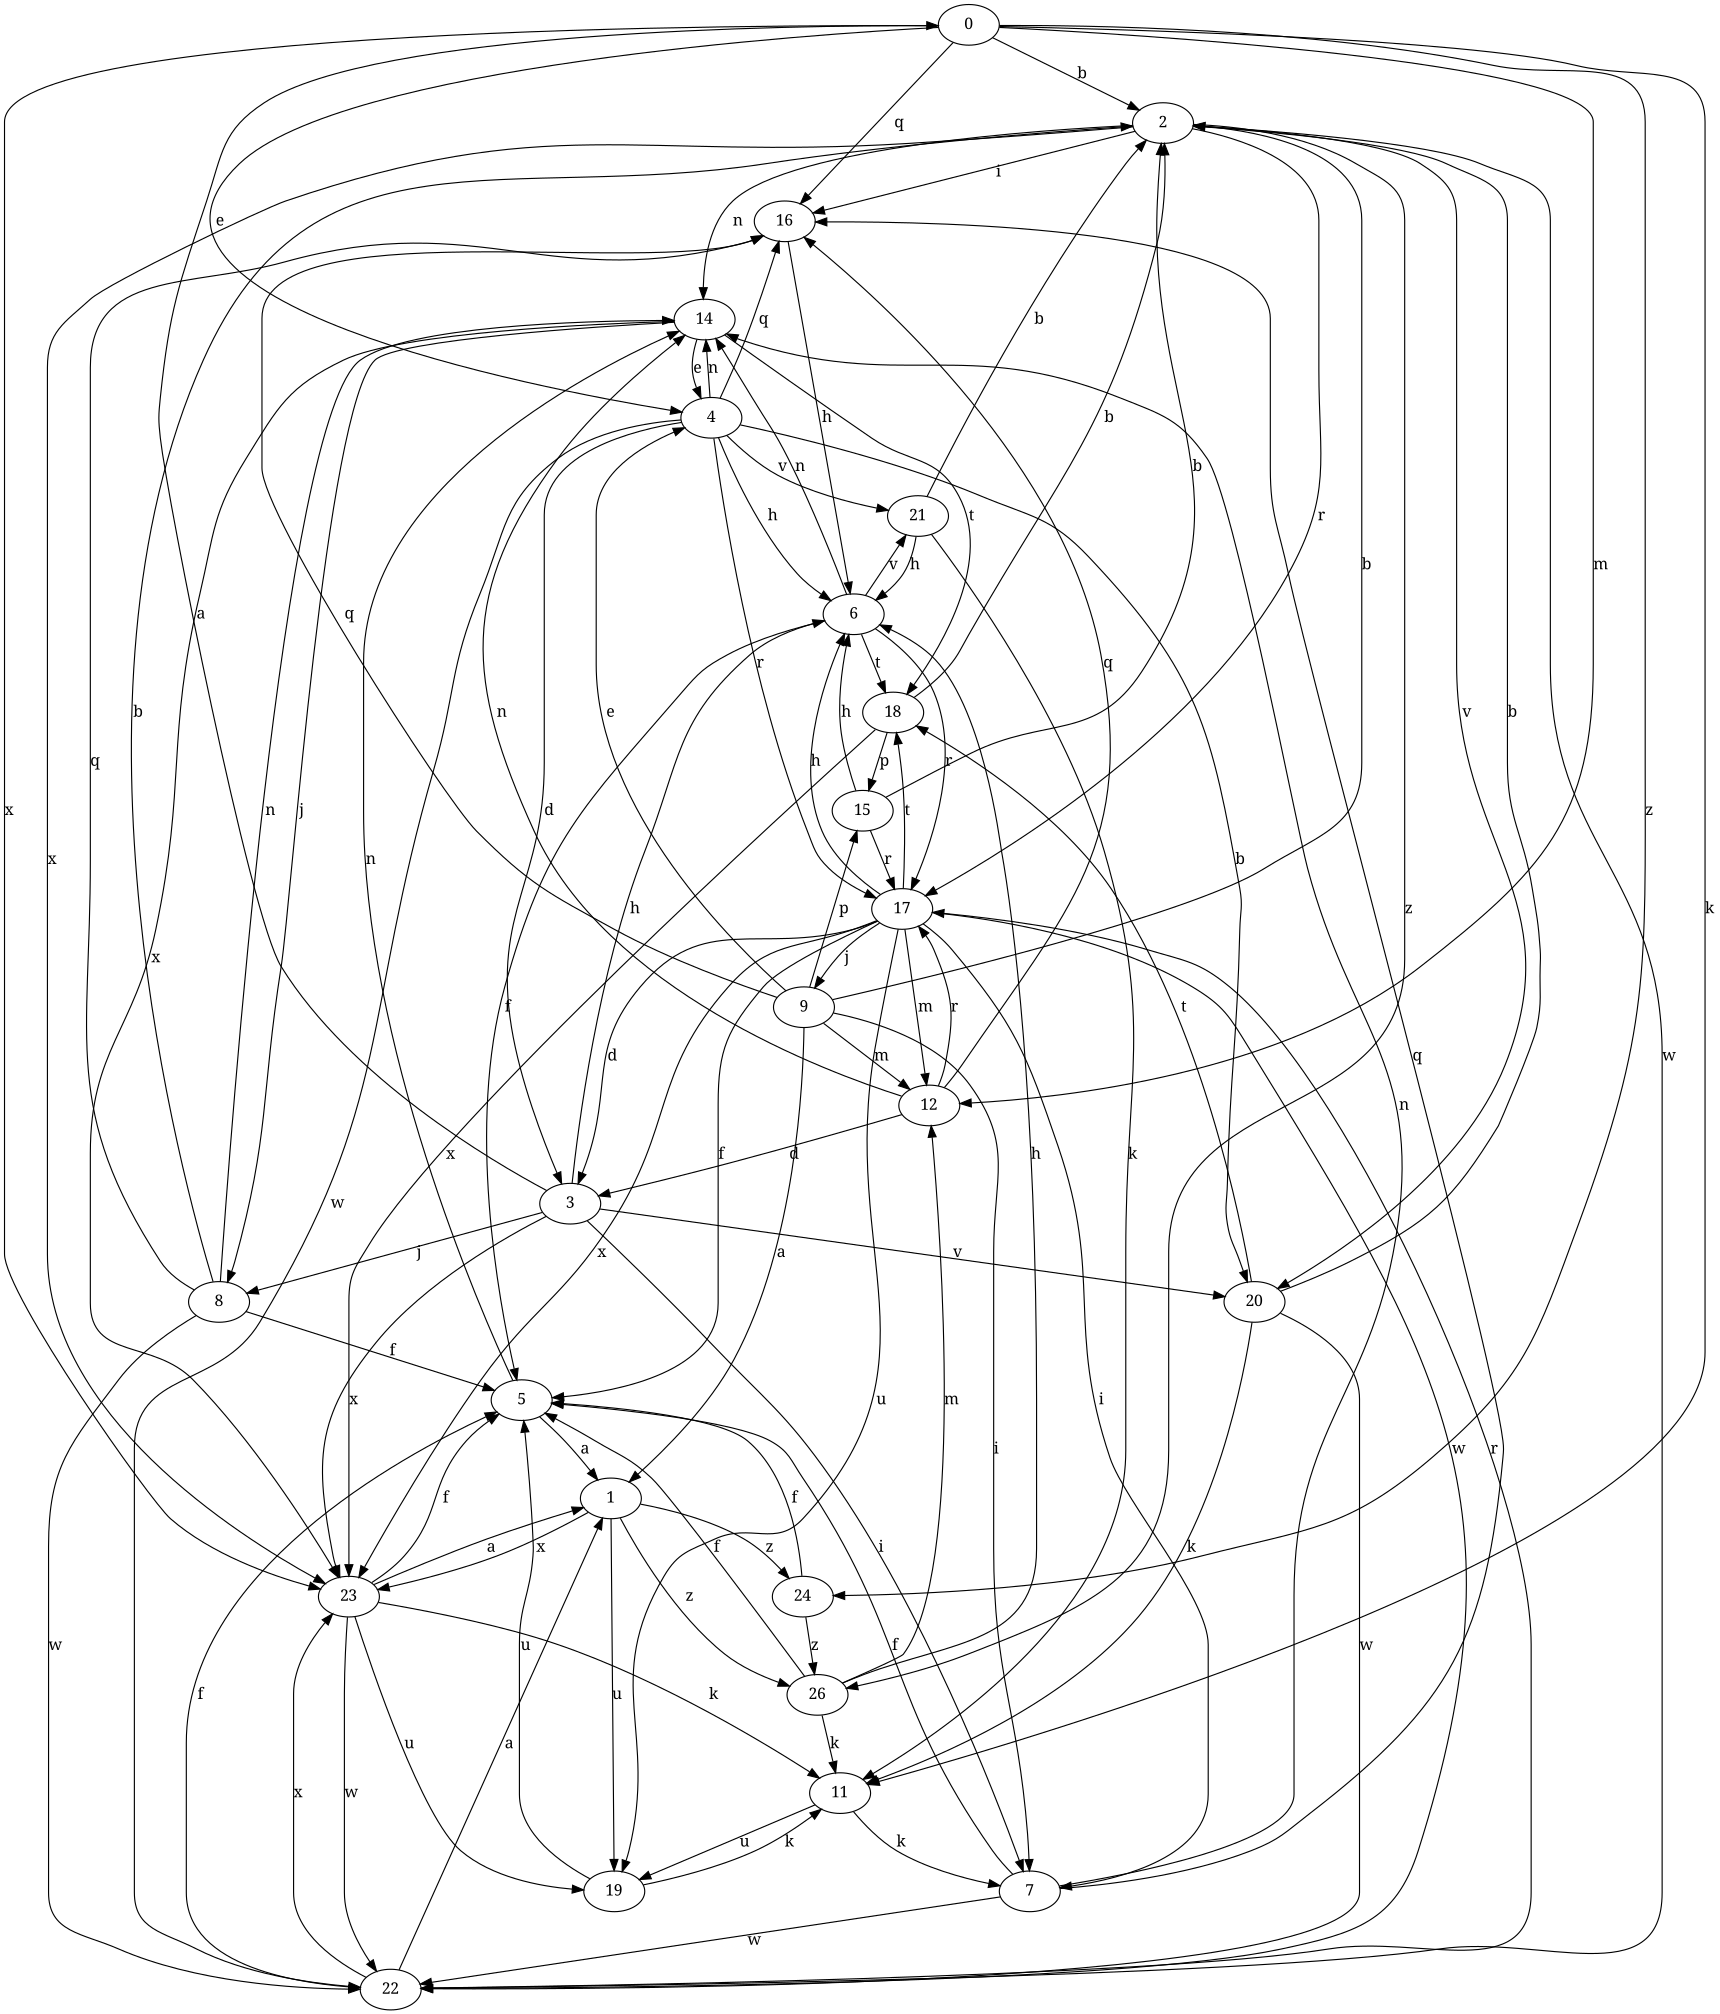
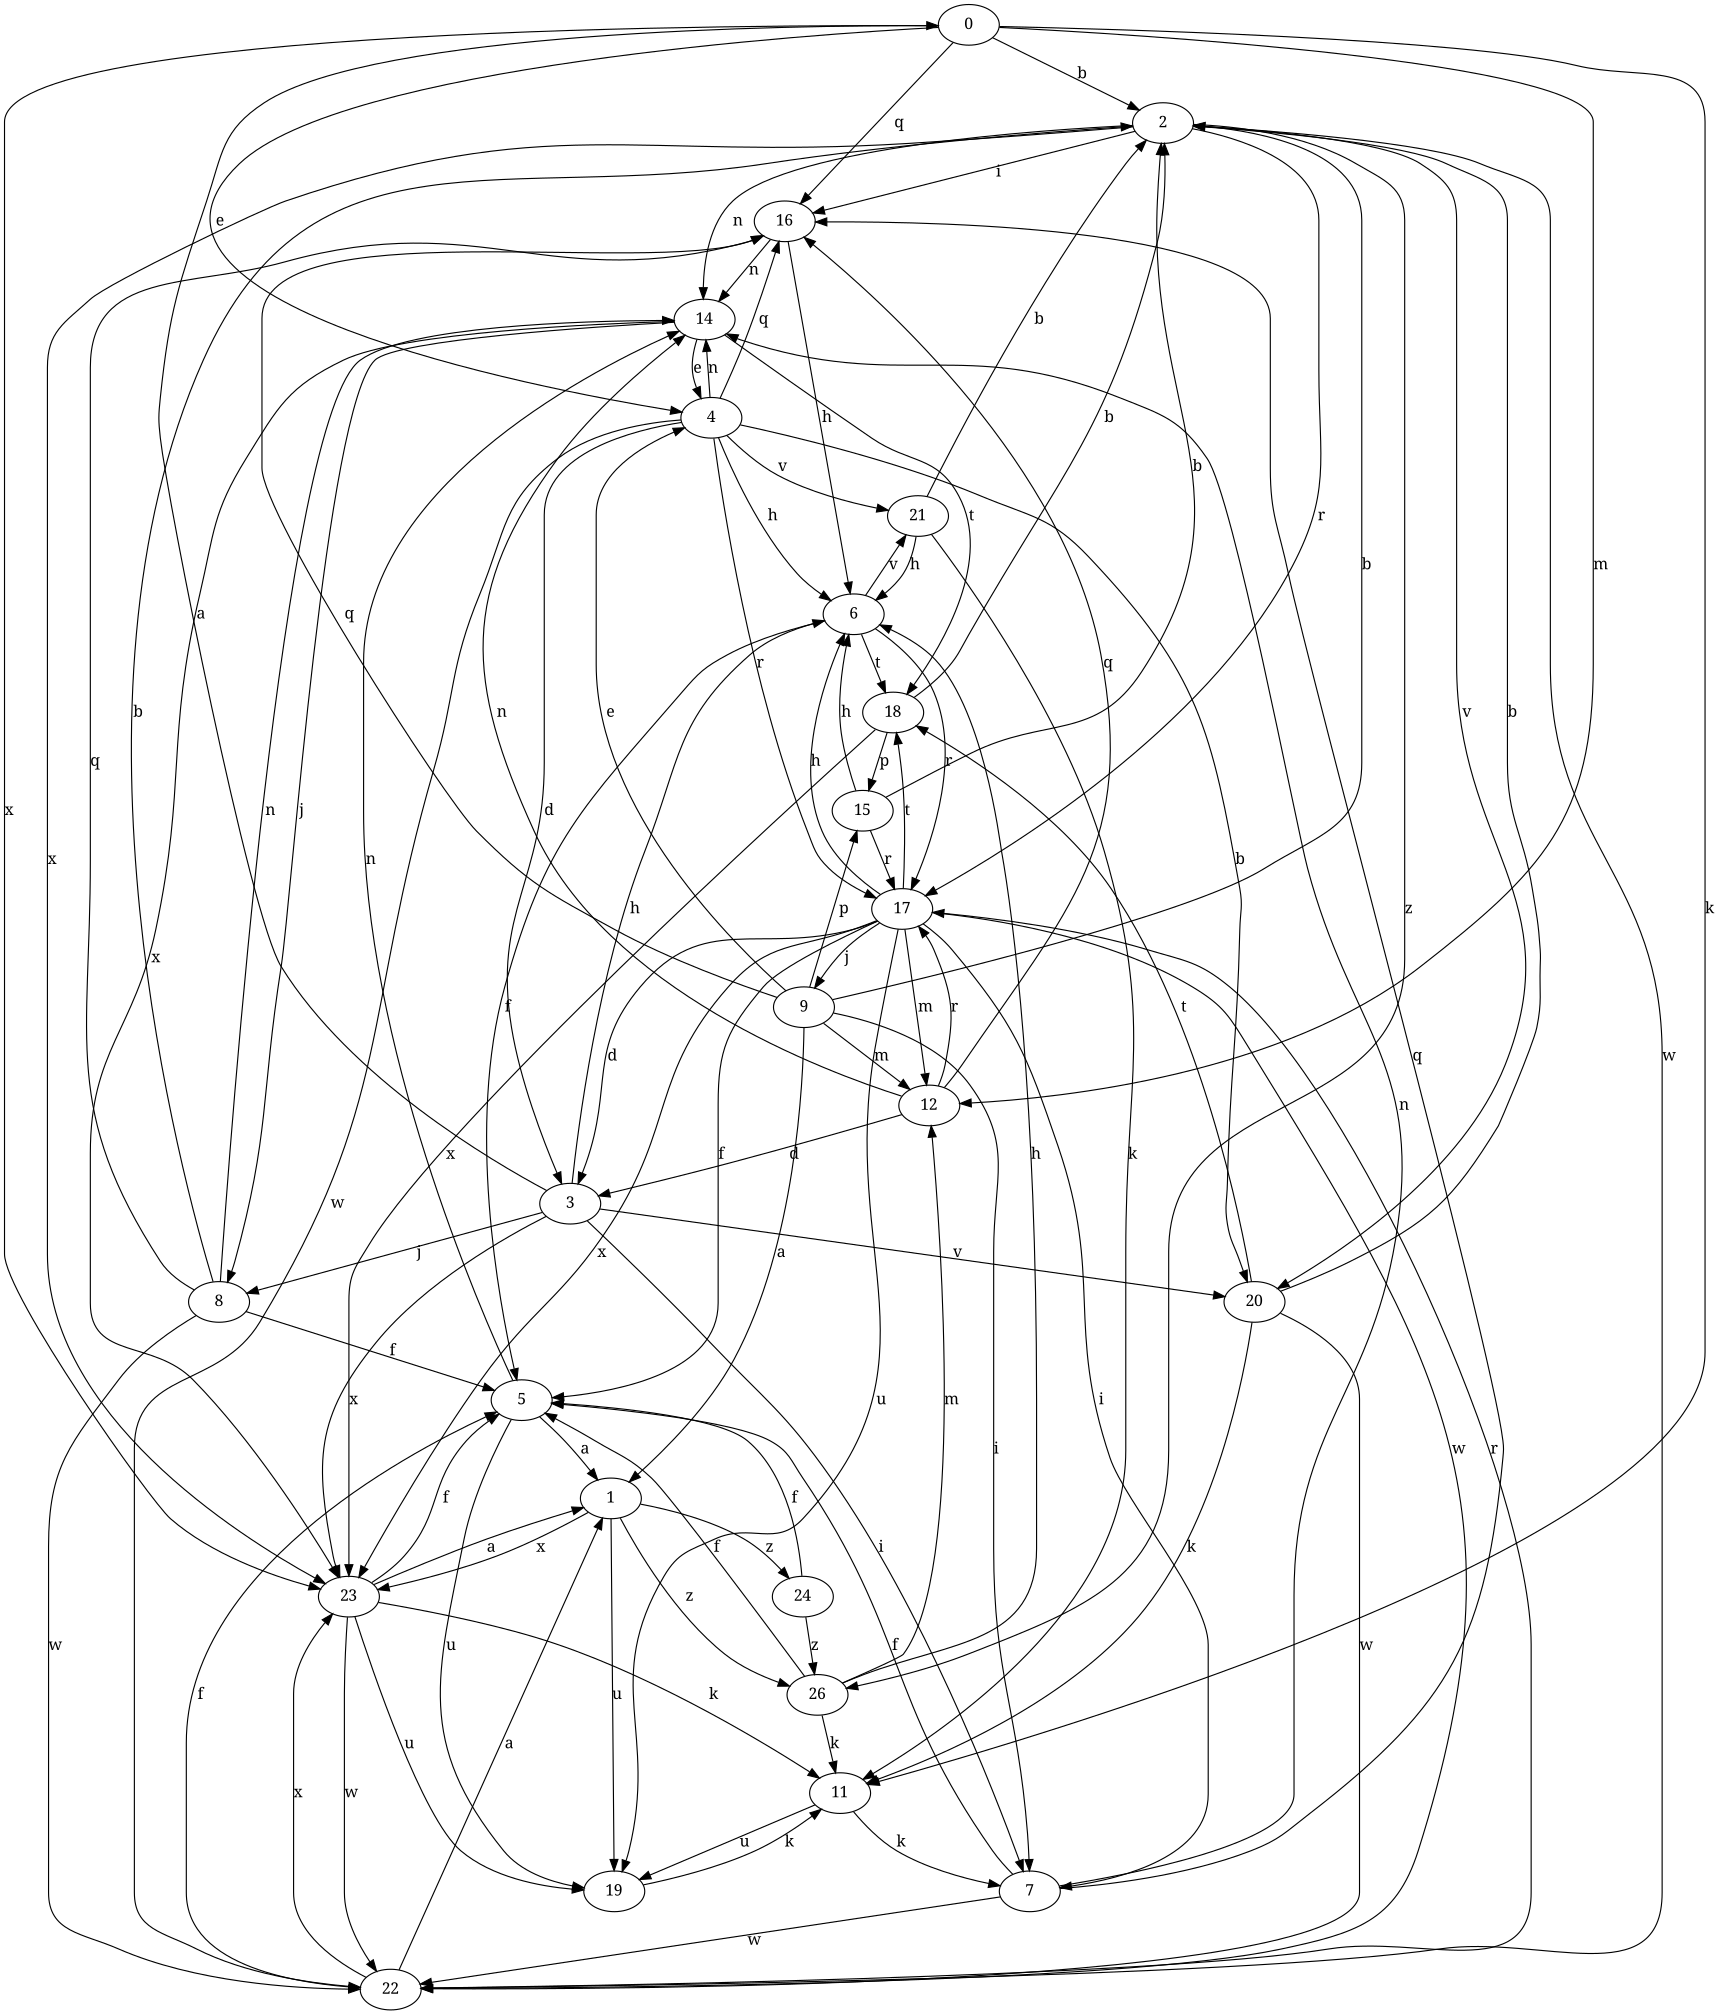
(792, 467) -> (748, 266)
(1645, 785) -> none
(519, 1670) -> (441, 1677)
